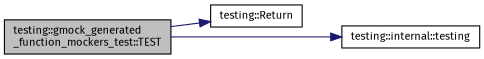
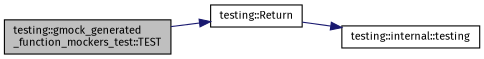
(251, 37) -> (317, 24)
